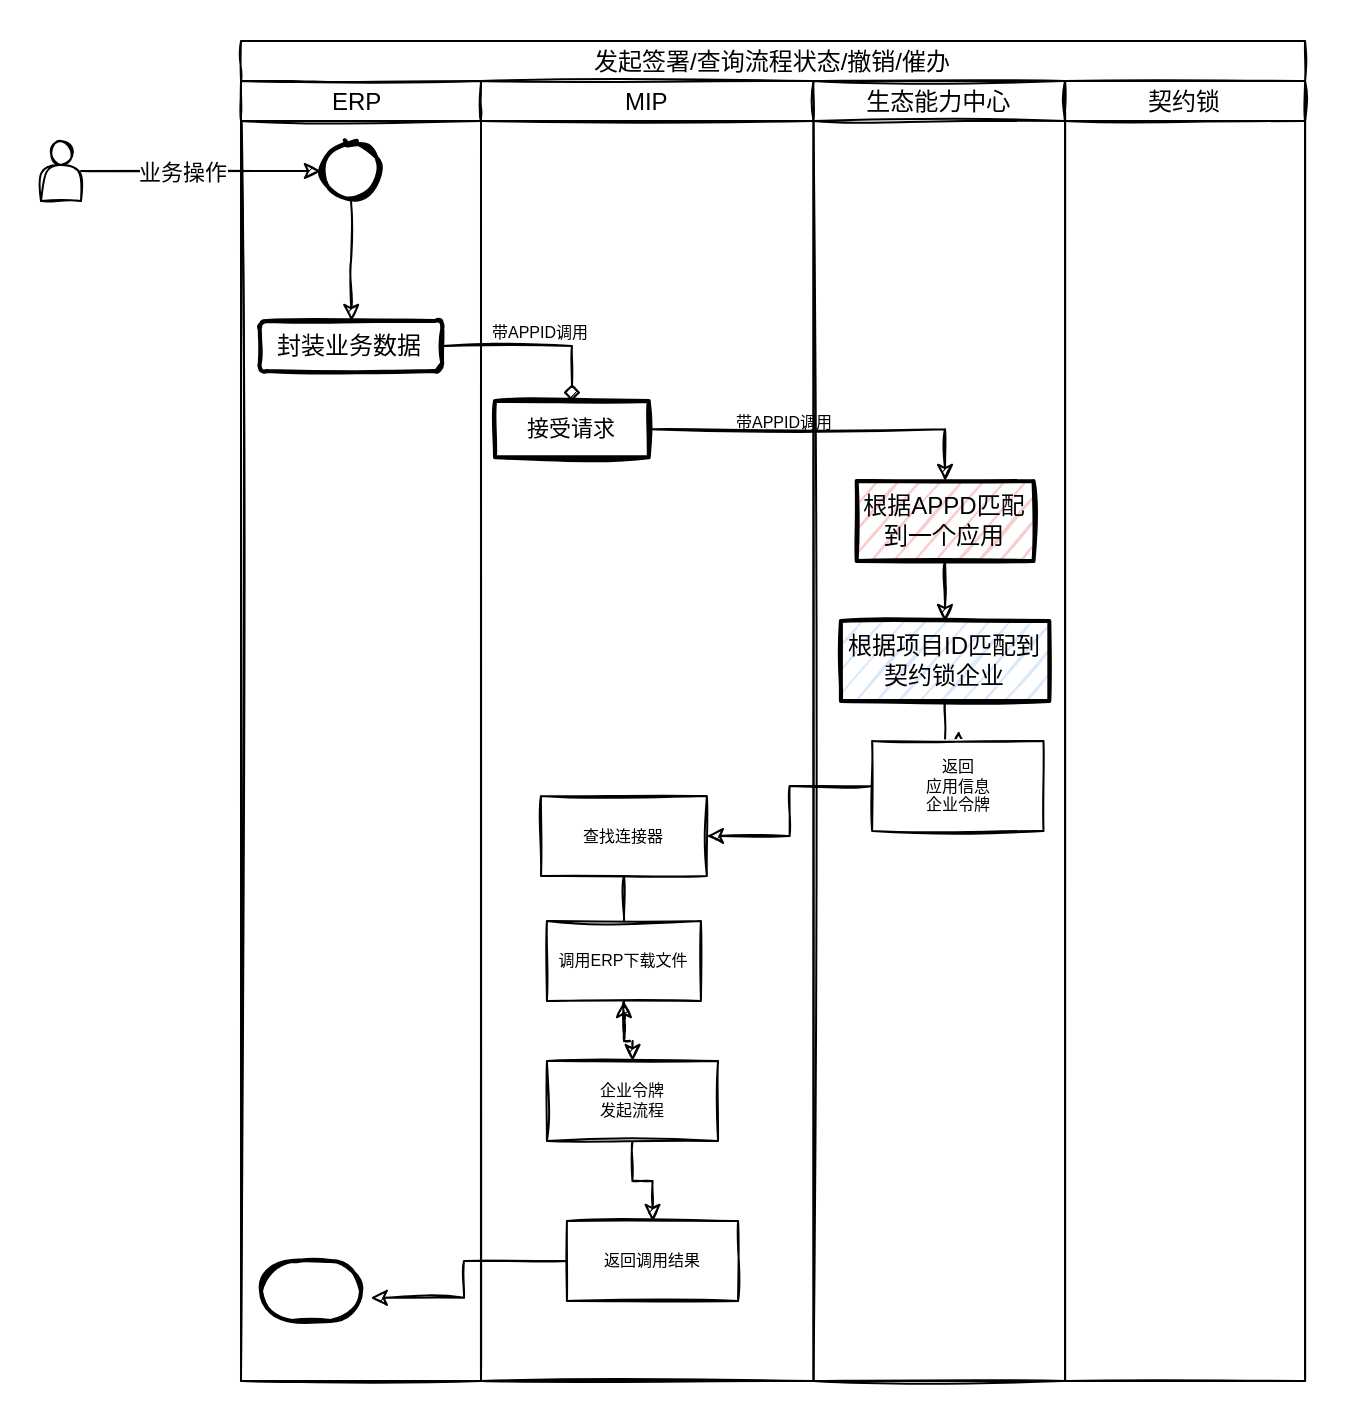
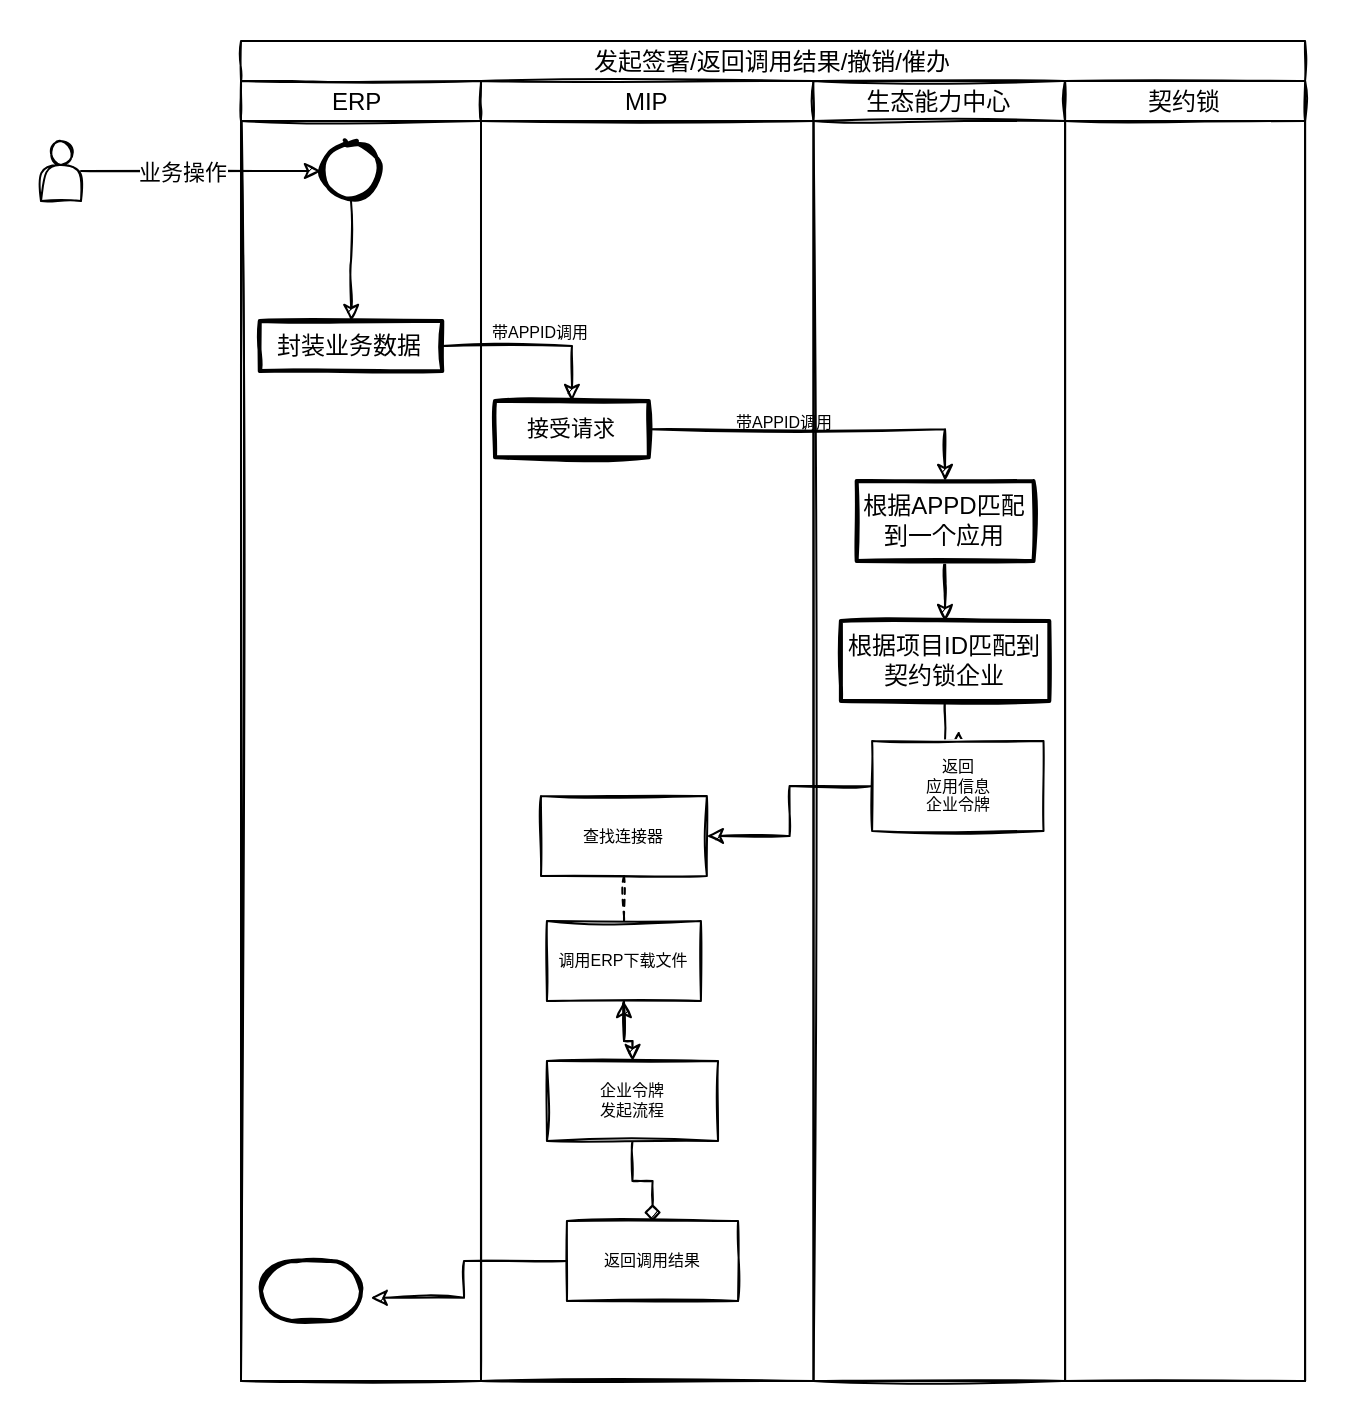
(772, 62) -> (772, 62)
(351, 346) -> (351, 346)
(572, 386) -> (572, 387)
(945, 521) -> (945, 521)
(945, 661) -> (945, 661)
(624, 896) -> (624, 896)
(632, 1041) -> (632, 1041)
(653, 1205) -> (653, 1204)
